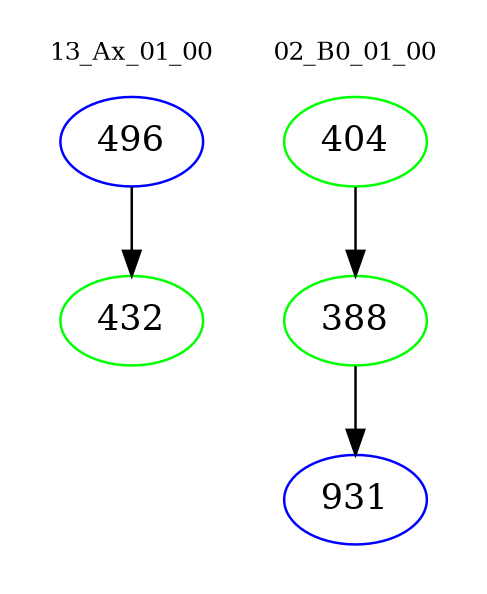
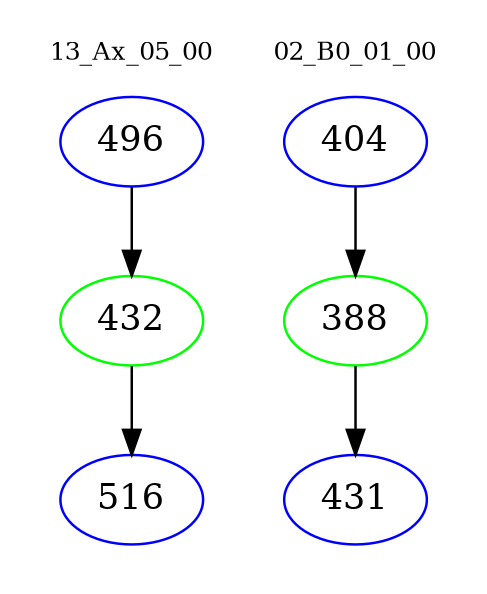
(132, 53) -> (132, 53)
(356, 142) -> (356, 142)
none -> (132, 500)
(356, 500) -> (356, 500)
